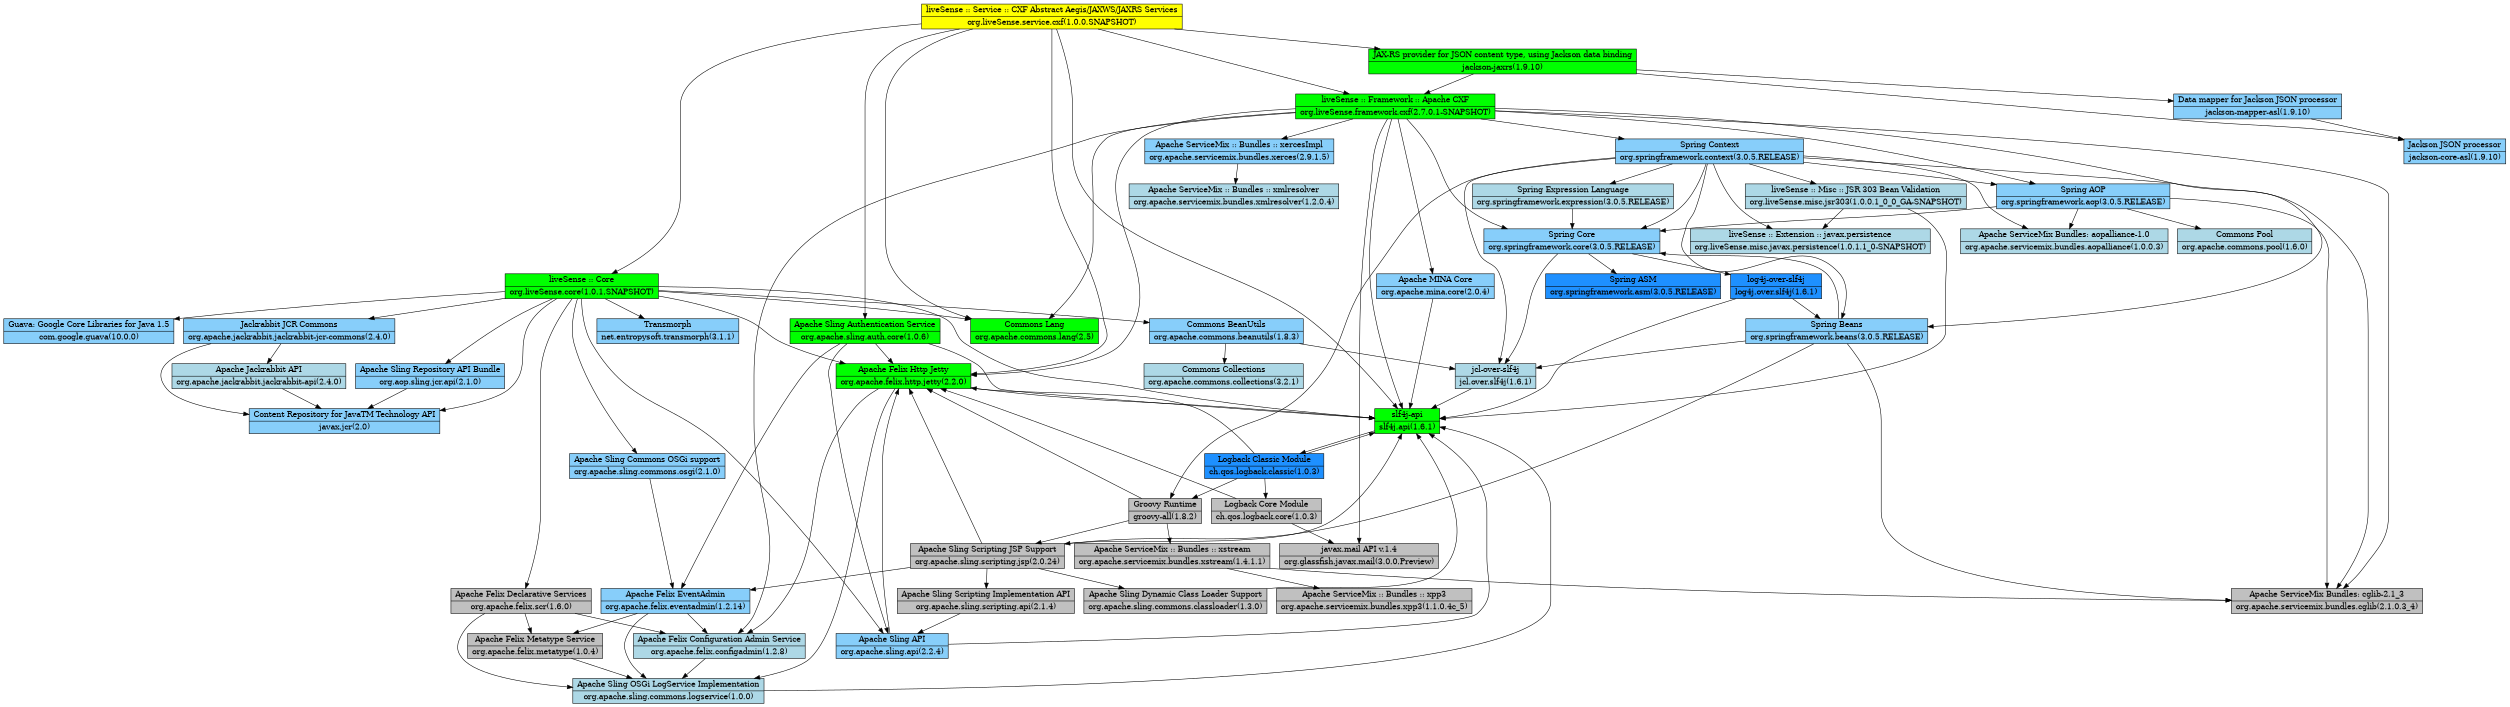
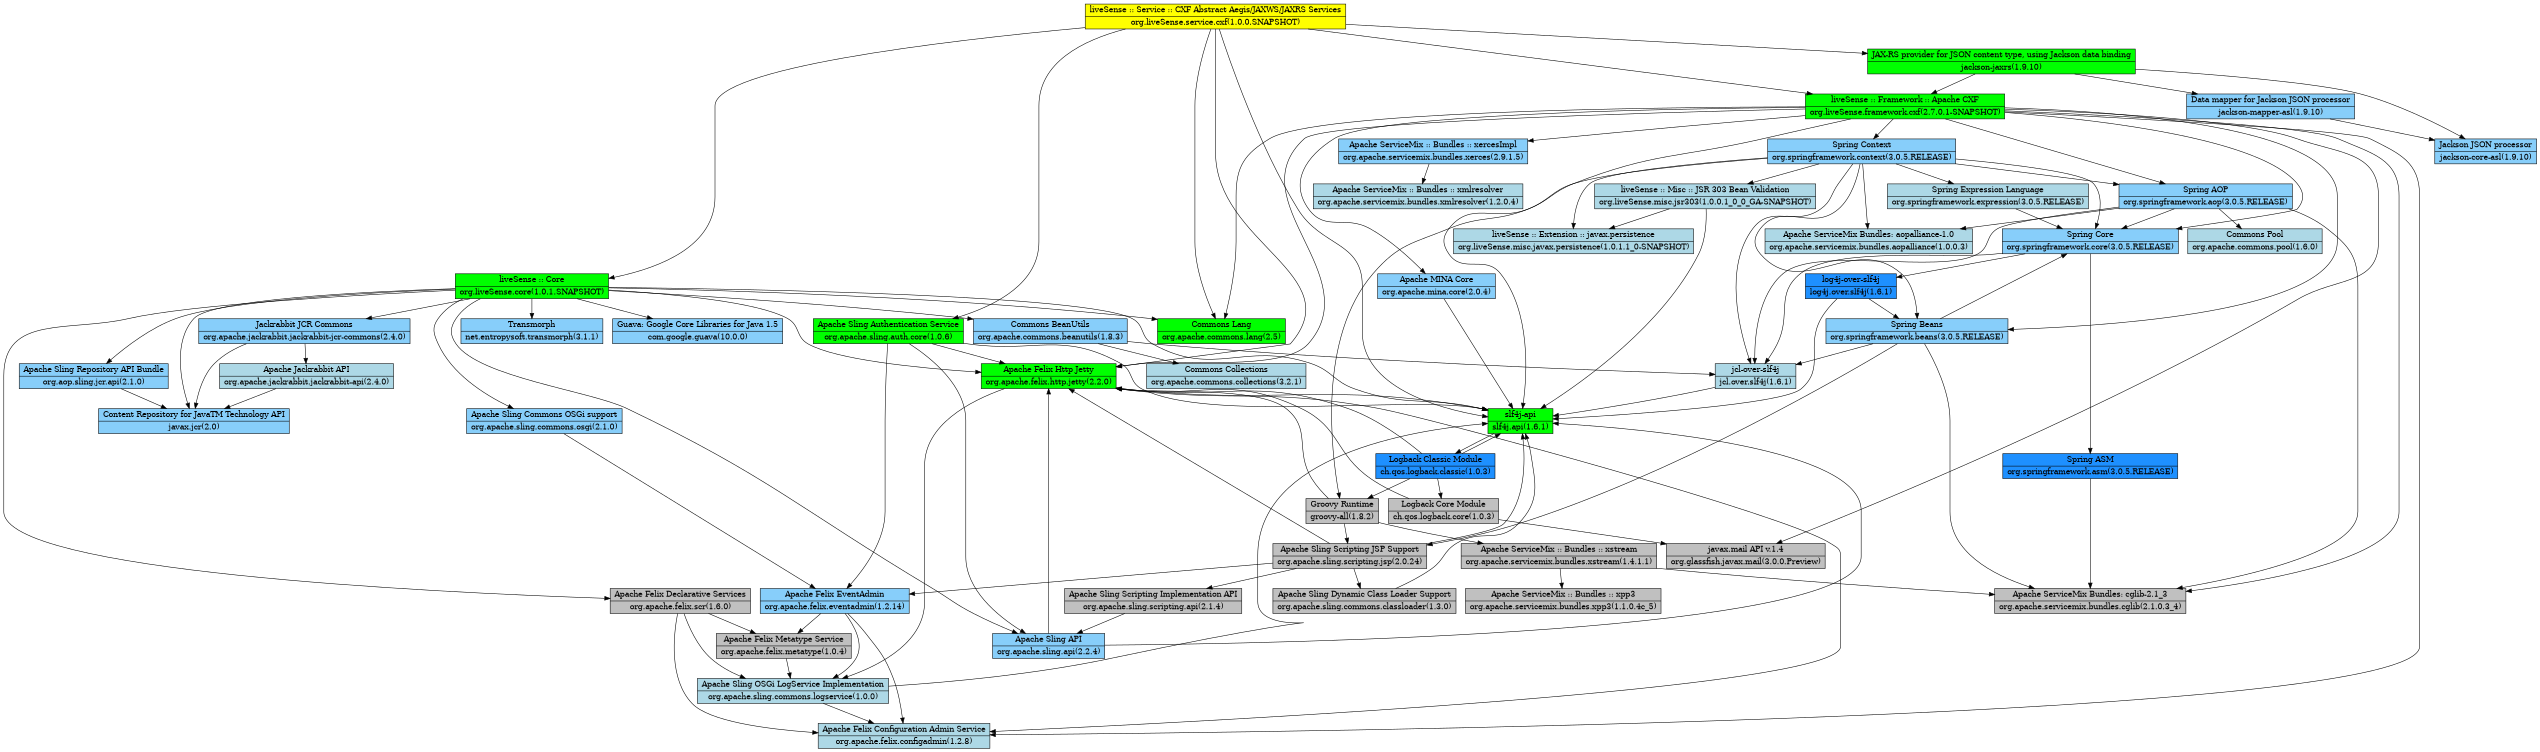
(2301, 207) -> (2090, 531)
none -> (1912, 262)
(696, 667) -> (846, 712)
